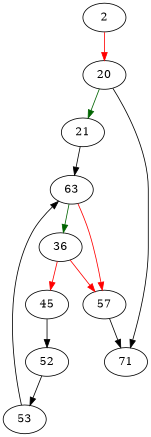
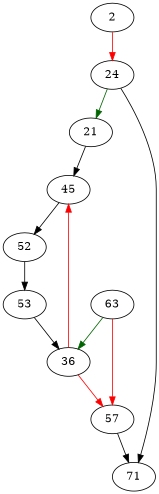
(104, 75) -> (112, 75)
(78, 157) -> (81, 157)
(13, 301) -> (44, 330)
